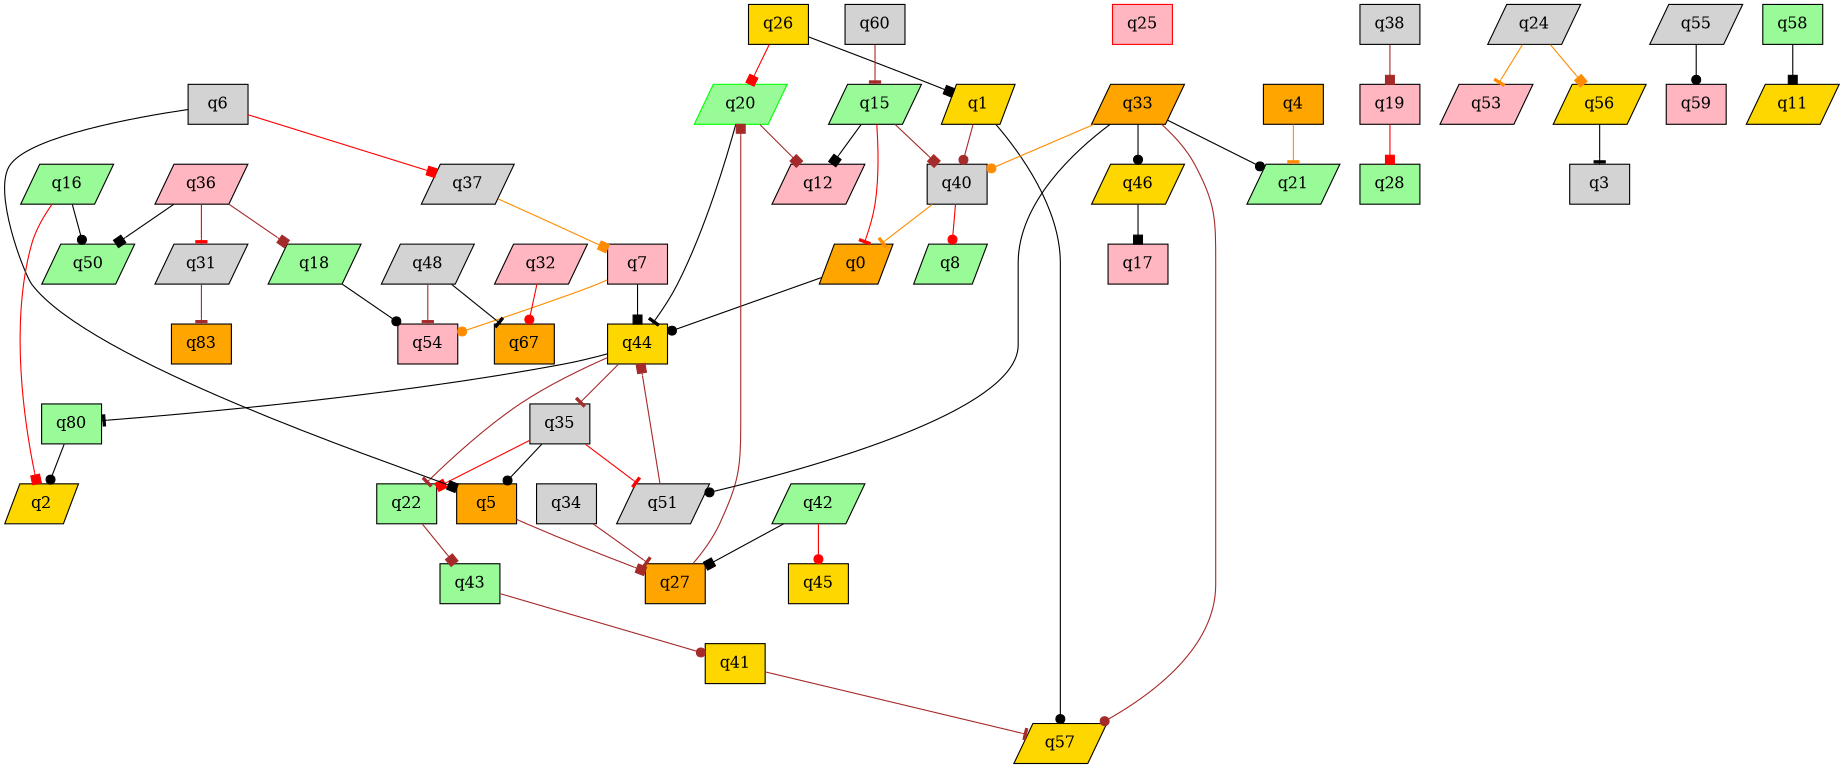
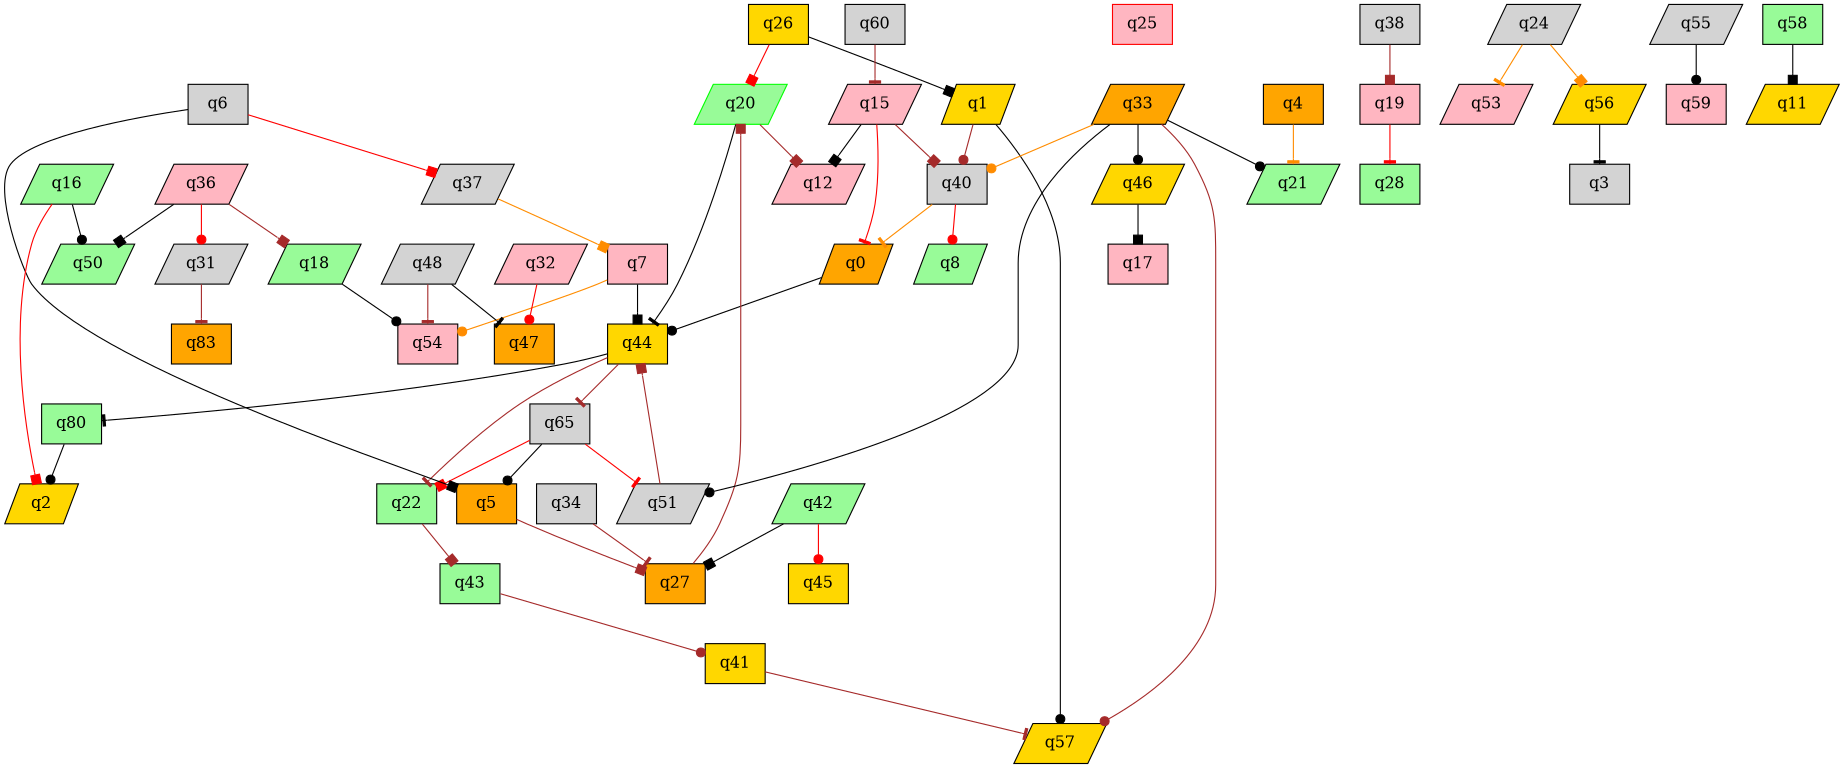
(875, 104) -> (875, 104)
(1390, 139) -> (1390, 142)
(201, 221) -> (201, 220)
(524, 344) -> (524, 344)
(560, 424) -> (560, 424)
